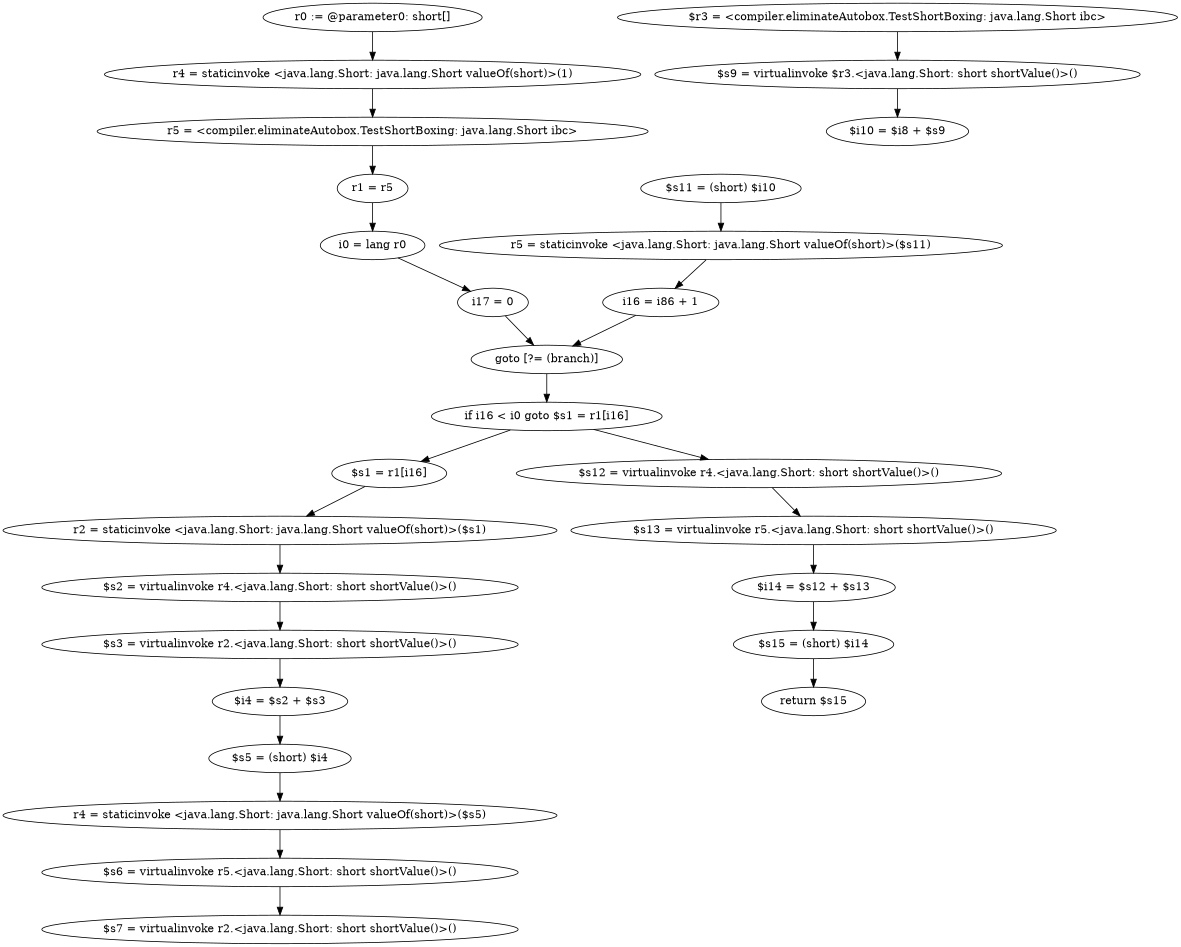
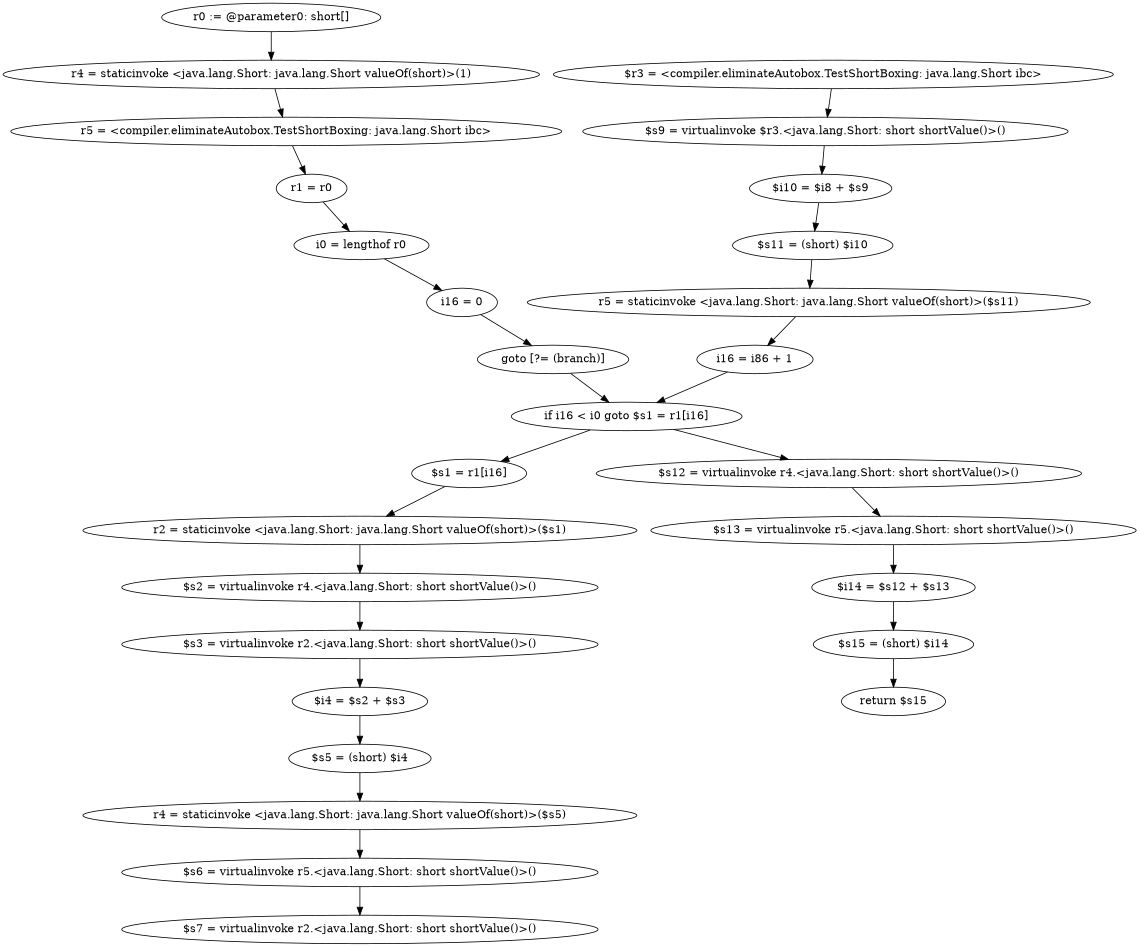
(373, 188) -> (312, 188)
none -> (817, 213)
(373, 245) -> (361, 245)
(493, 302) -> (462, 302)
(608, 329) -> (696, 386)
